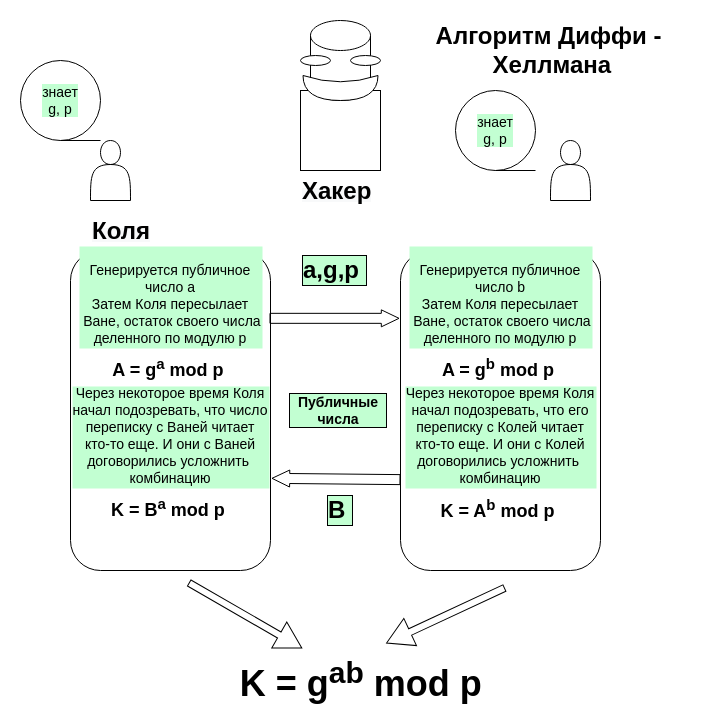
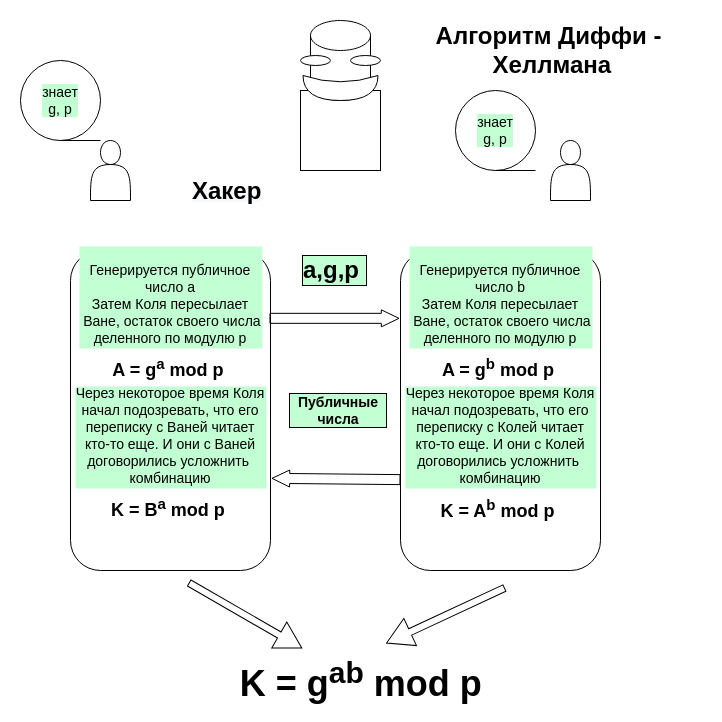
(346, 186) -> (236, 186)
(136, 226) -> none
(170, 393) -> (170, 393)
(338, 511) -> none
